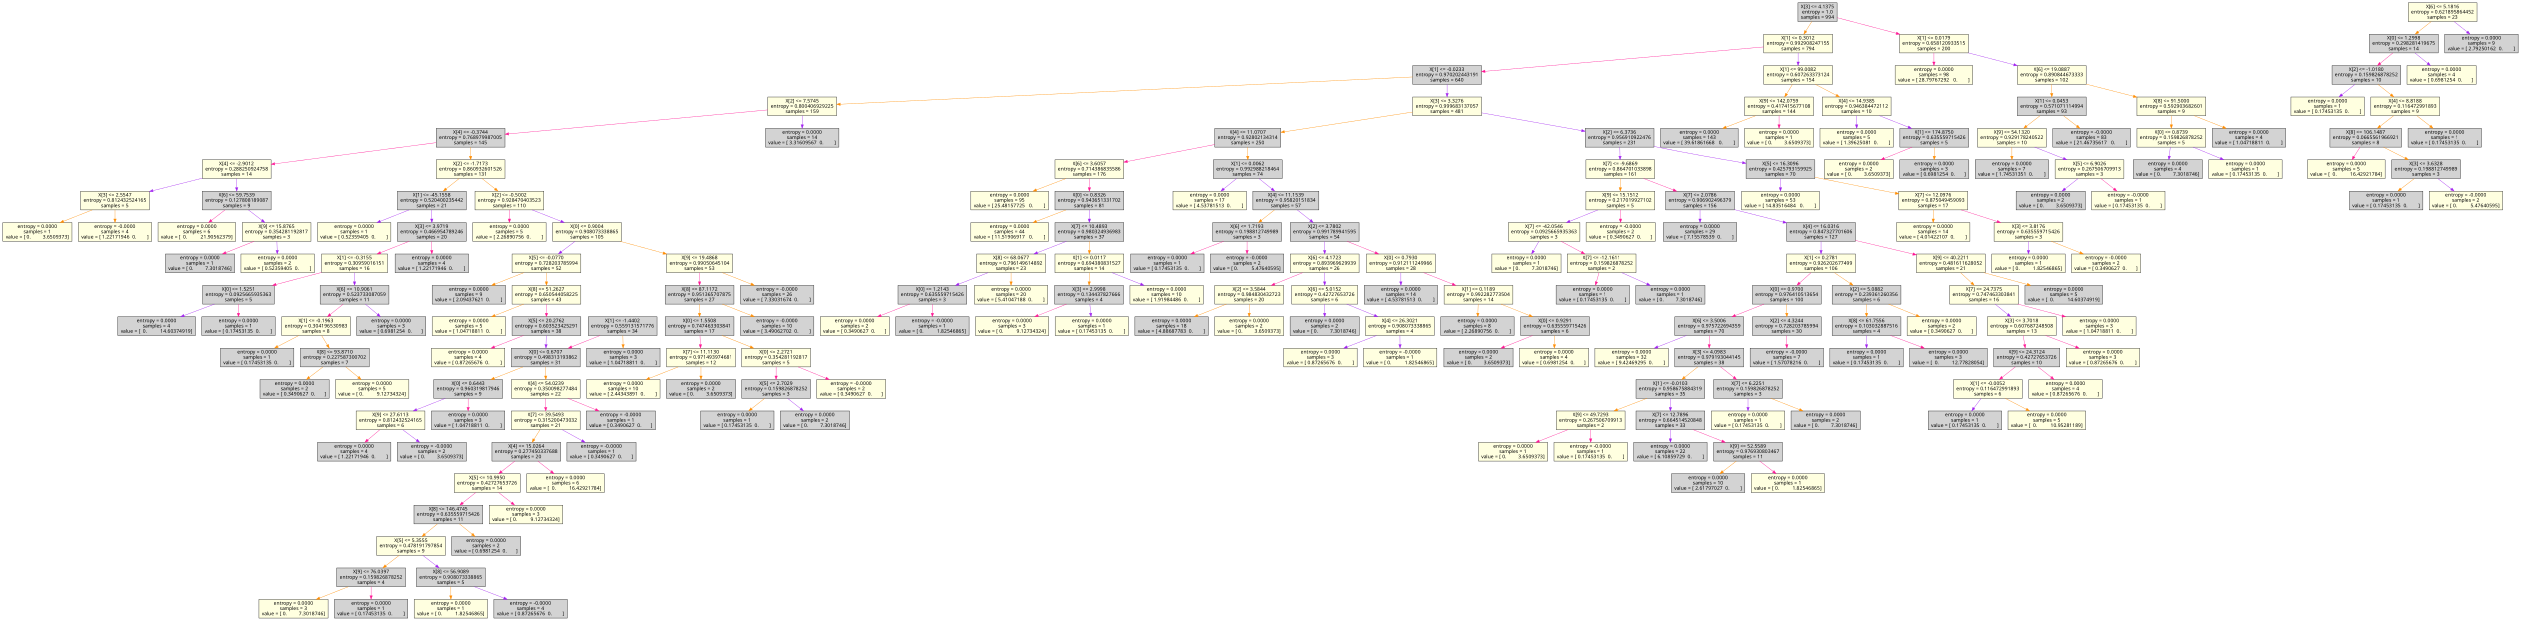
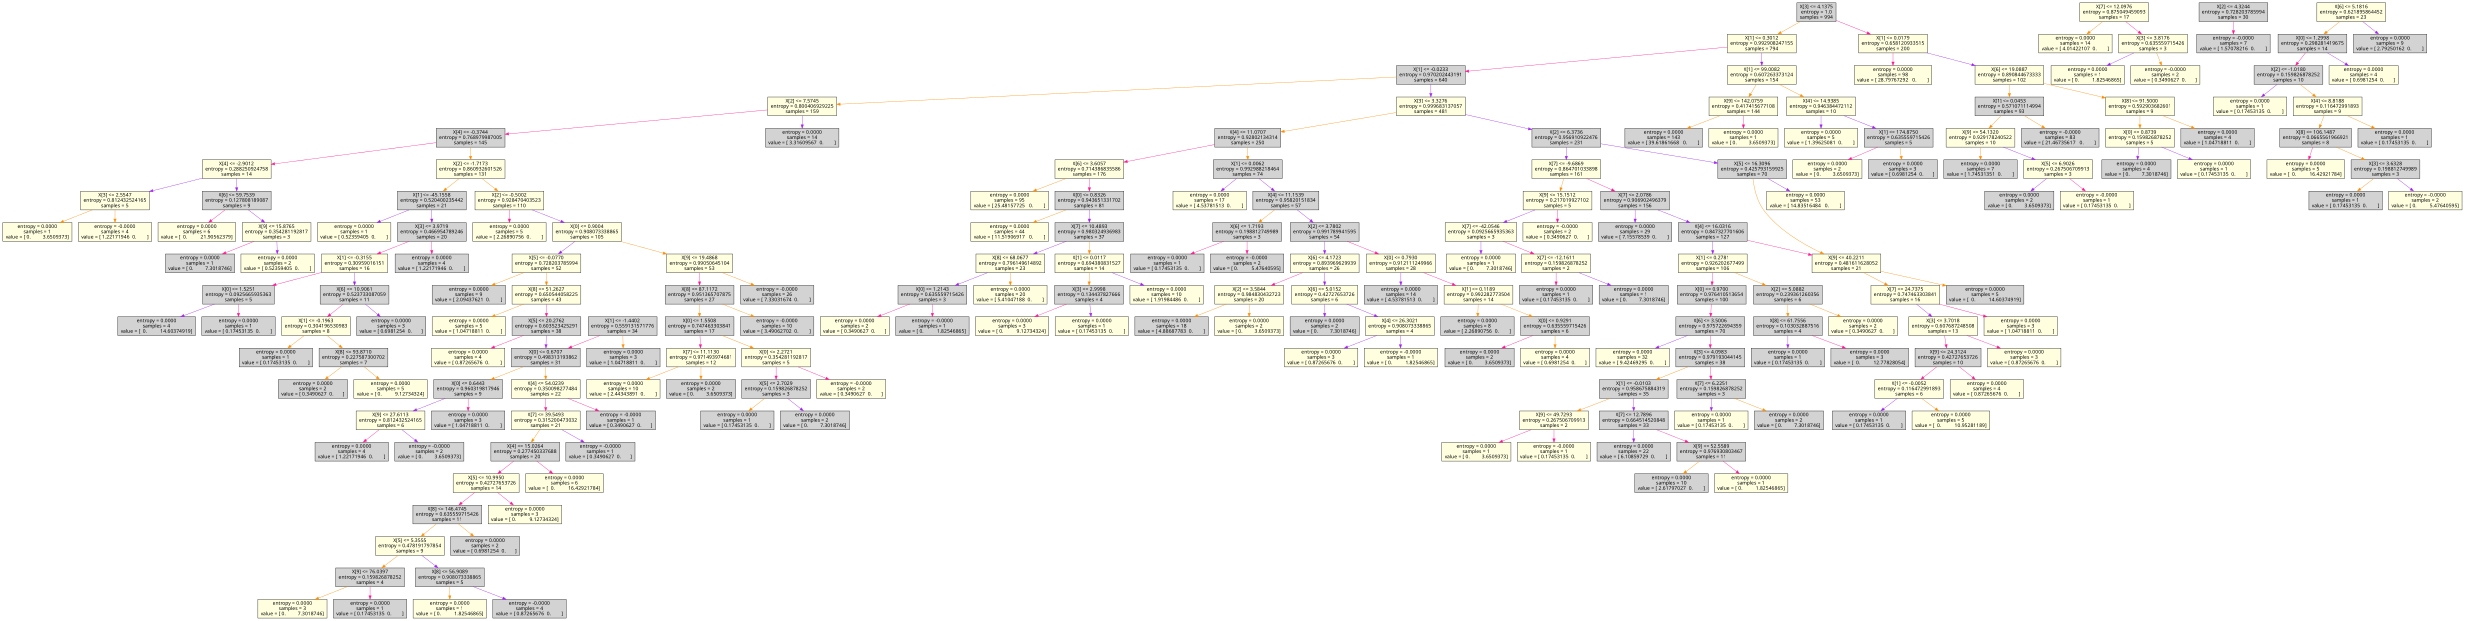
(1855, 185) -> (1777, 224)
(1787, 309) -> none
